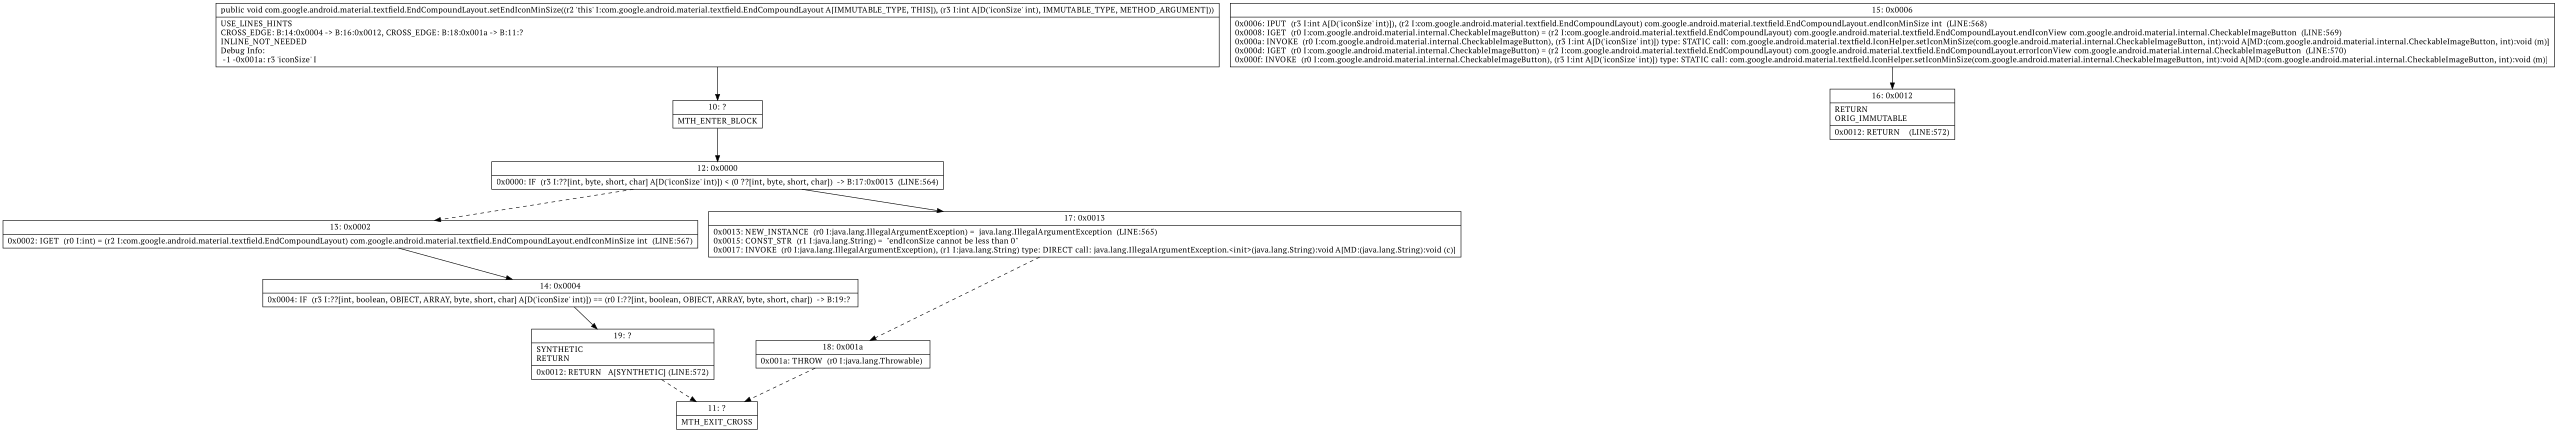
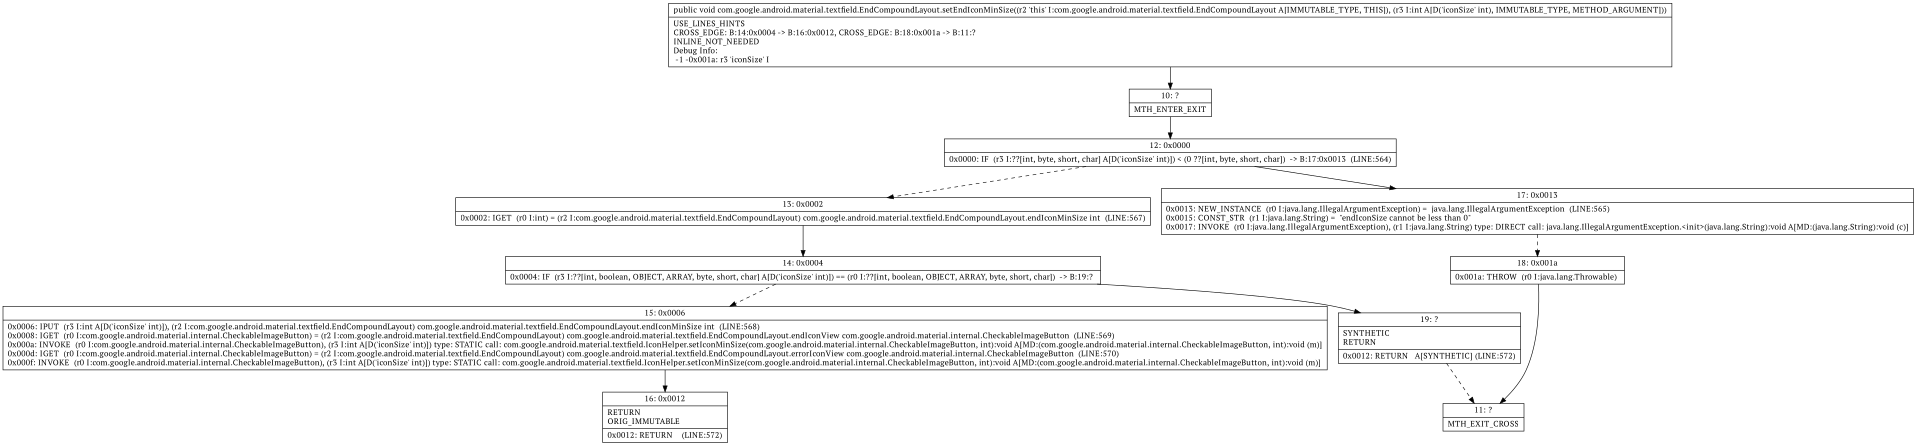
(718, 121) -> (1170, 110)
none -> (756, 294)
(783, 384) -> (1534, 346)
